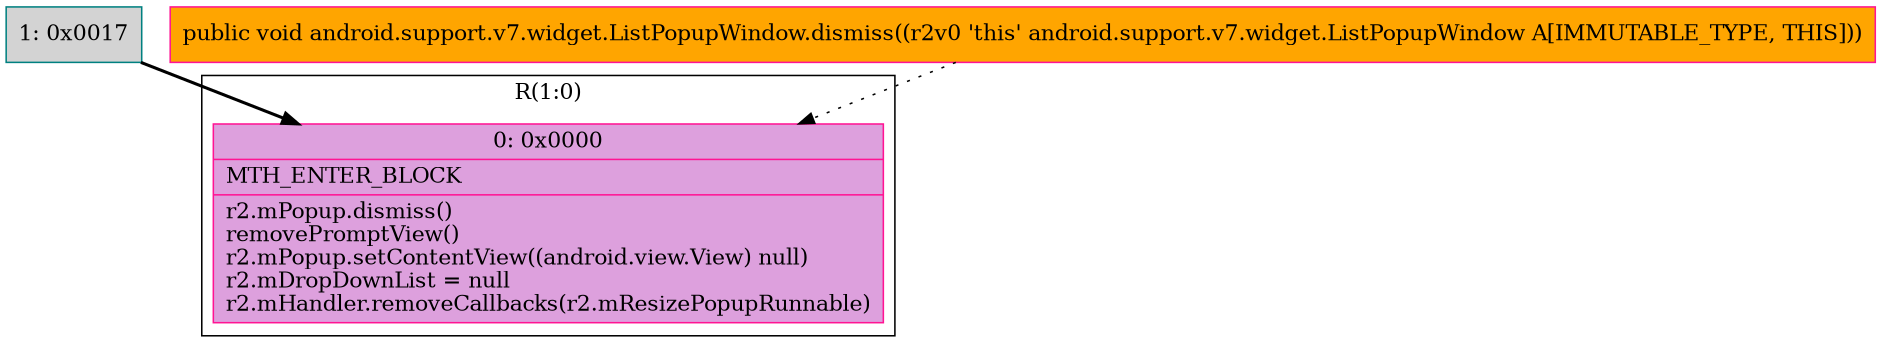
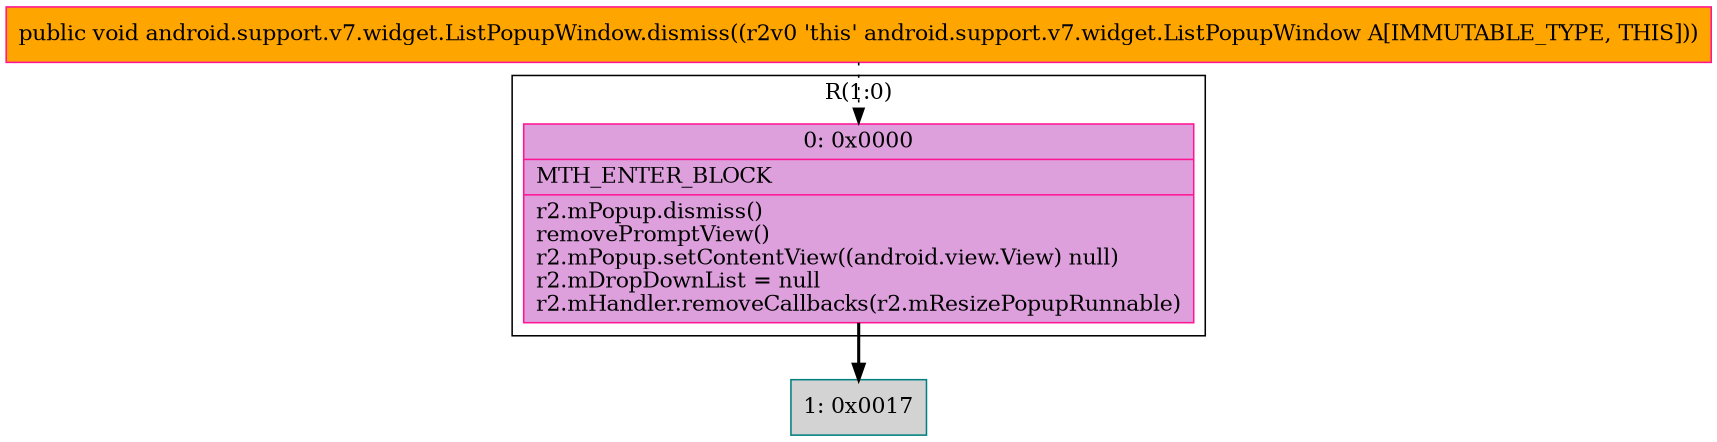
(212, 90) -> (859, 345)
